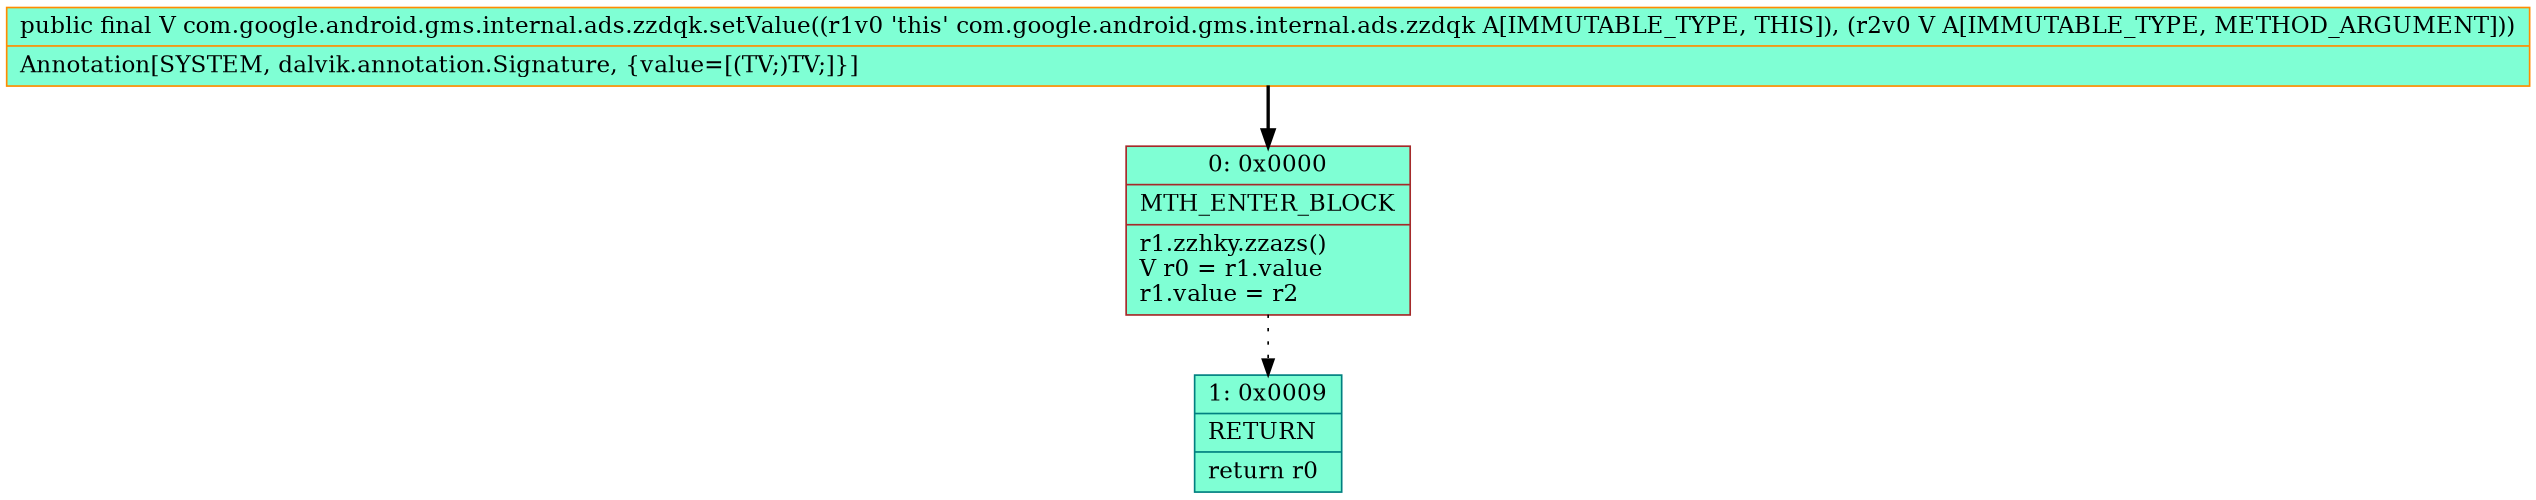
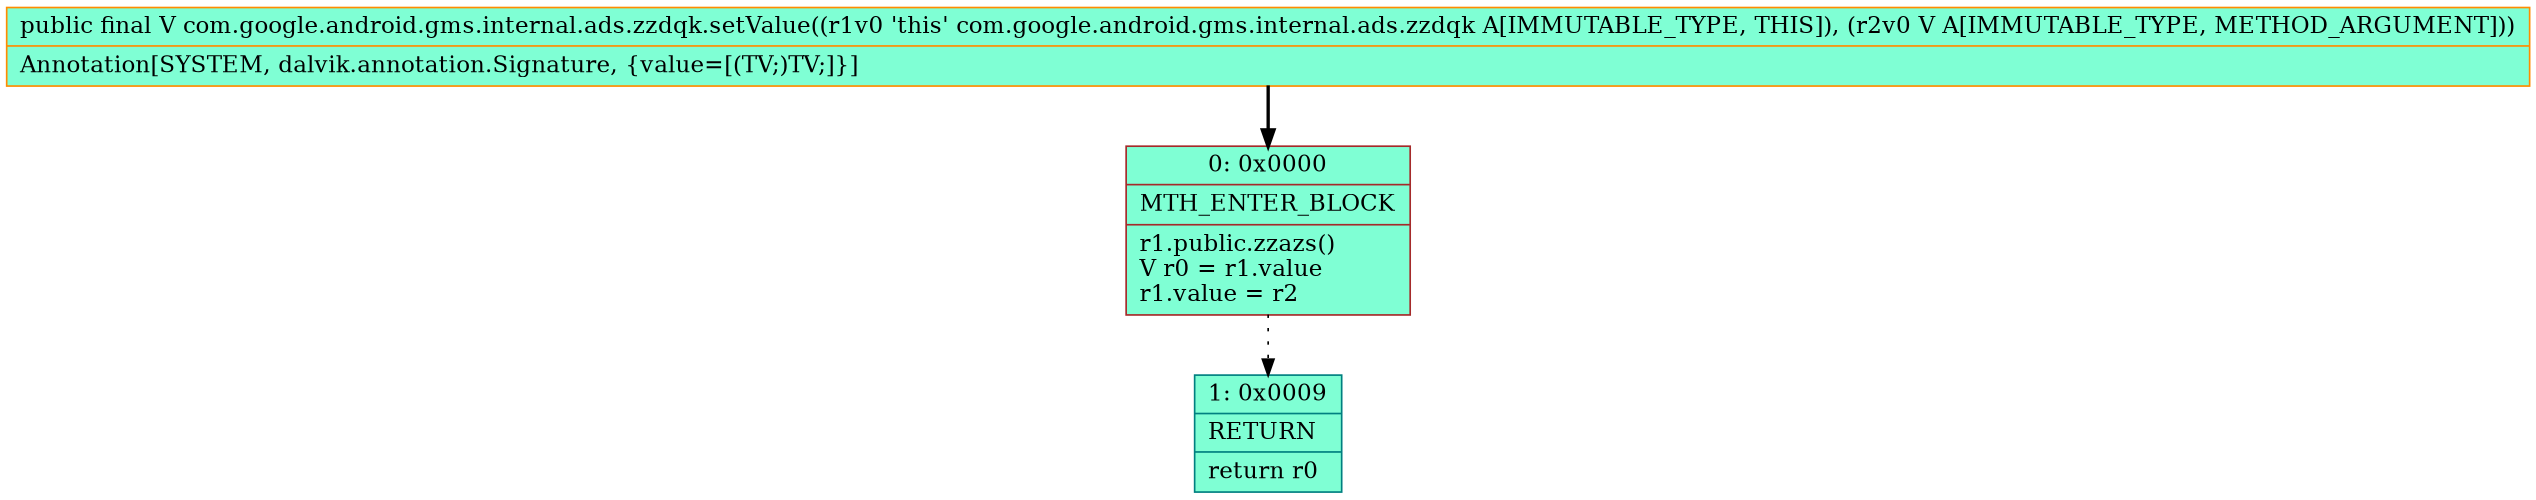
(1233, 244) -> (1238, 244)
